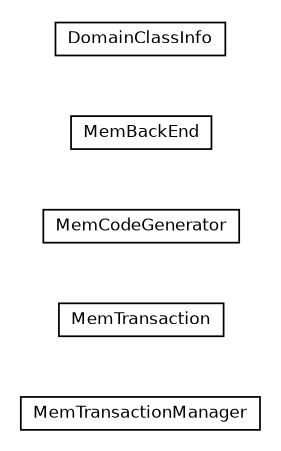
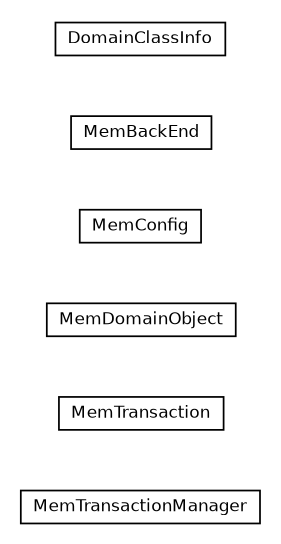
(140, 225) -> none
none -> (140, 225)
none -> (140, 319)
